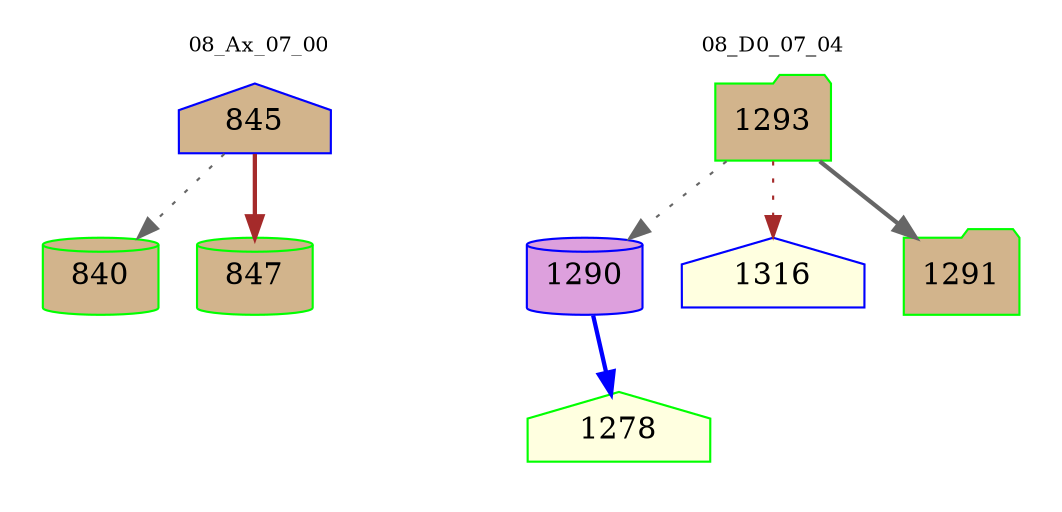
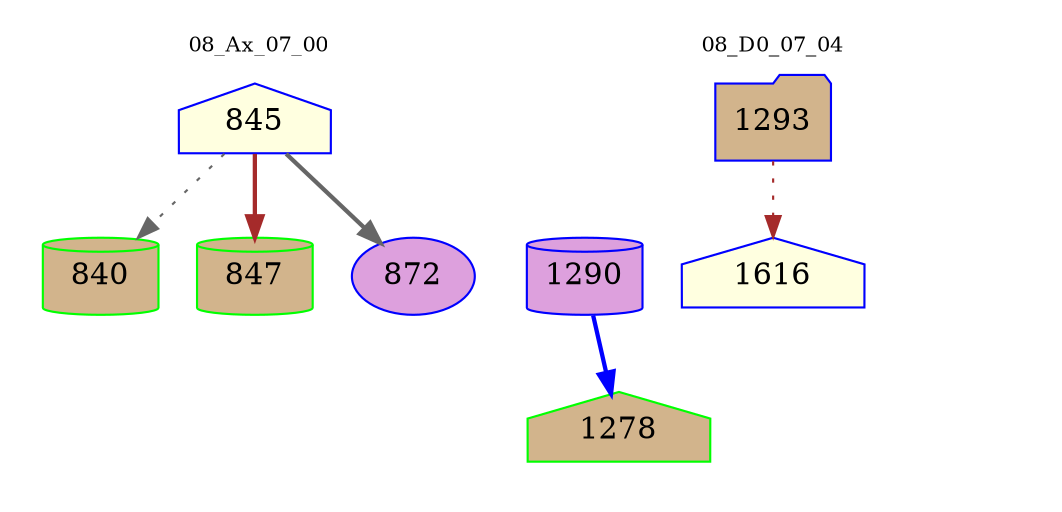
(255, 122) -> (255, 122)
(773, 122) -> (773, 122)
(686, 193) -> none
none -> (413, 276)
(773, 276) -> (773, 276)
(962, 276) -> none
(619, 430) -> (619, 430)
